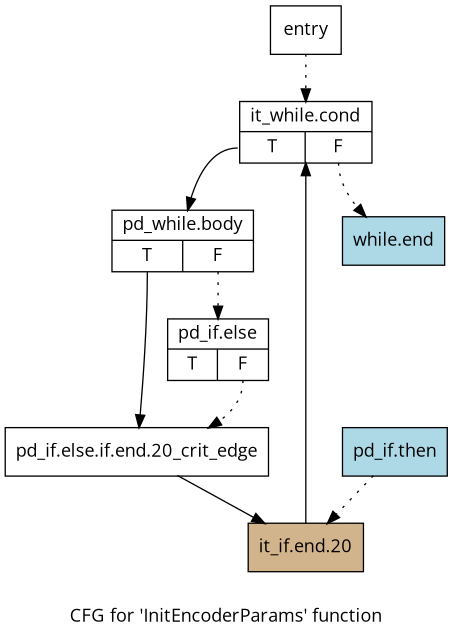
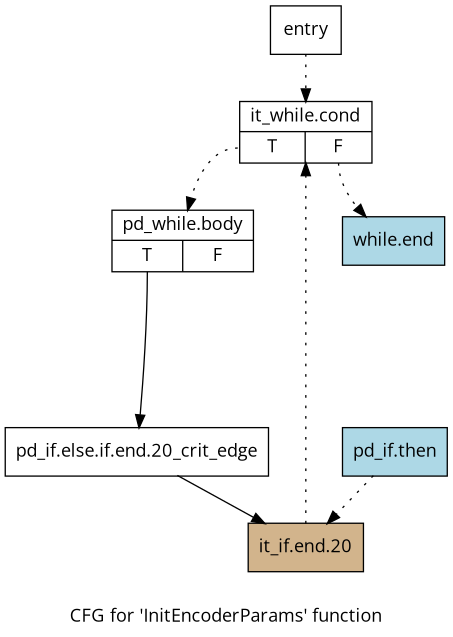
(207, 165) -> (207, 165)
(218, 350) -> none
(306, 350) -> (306, 350)
